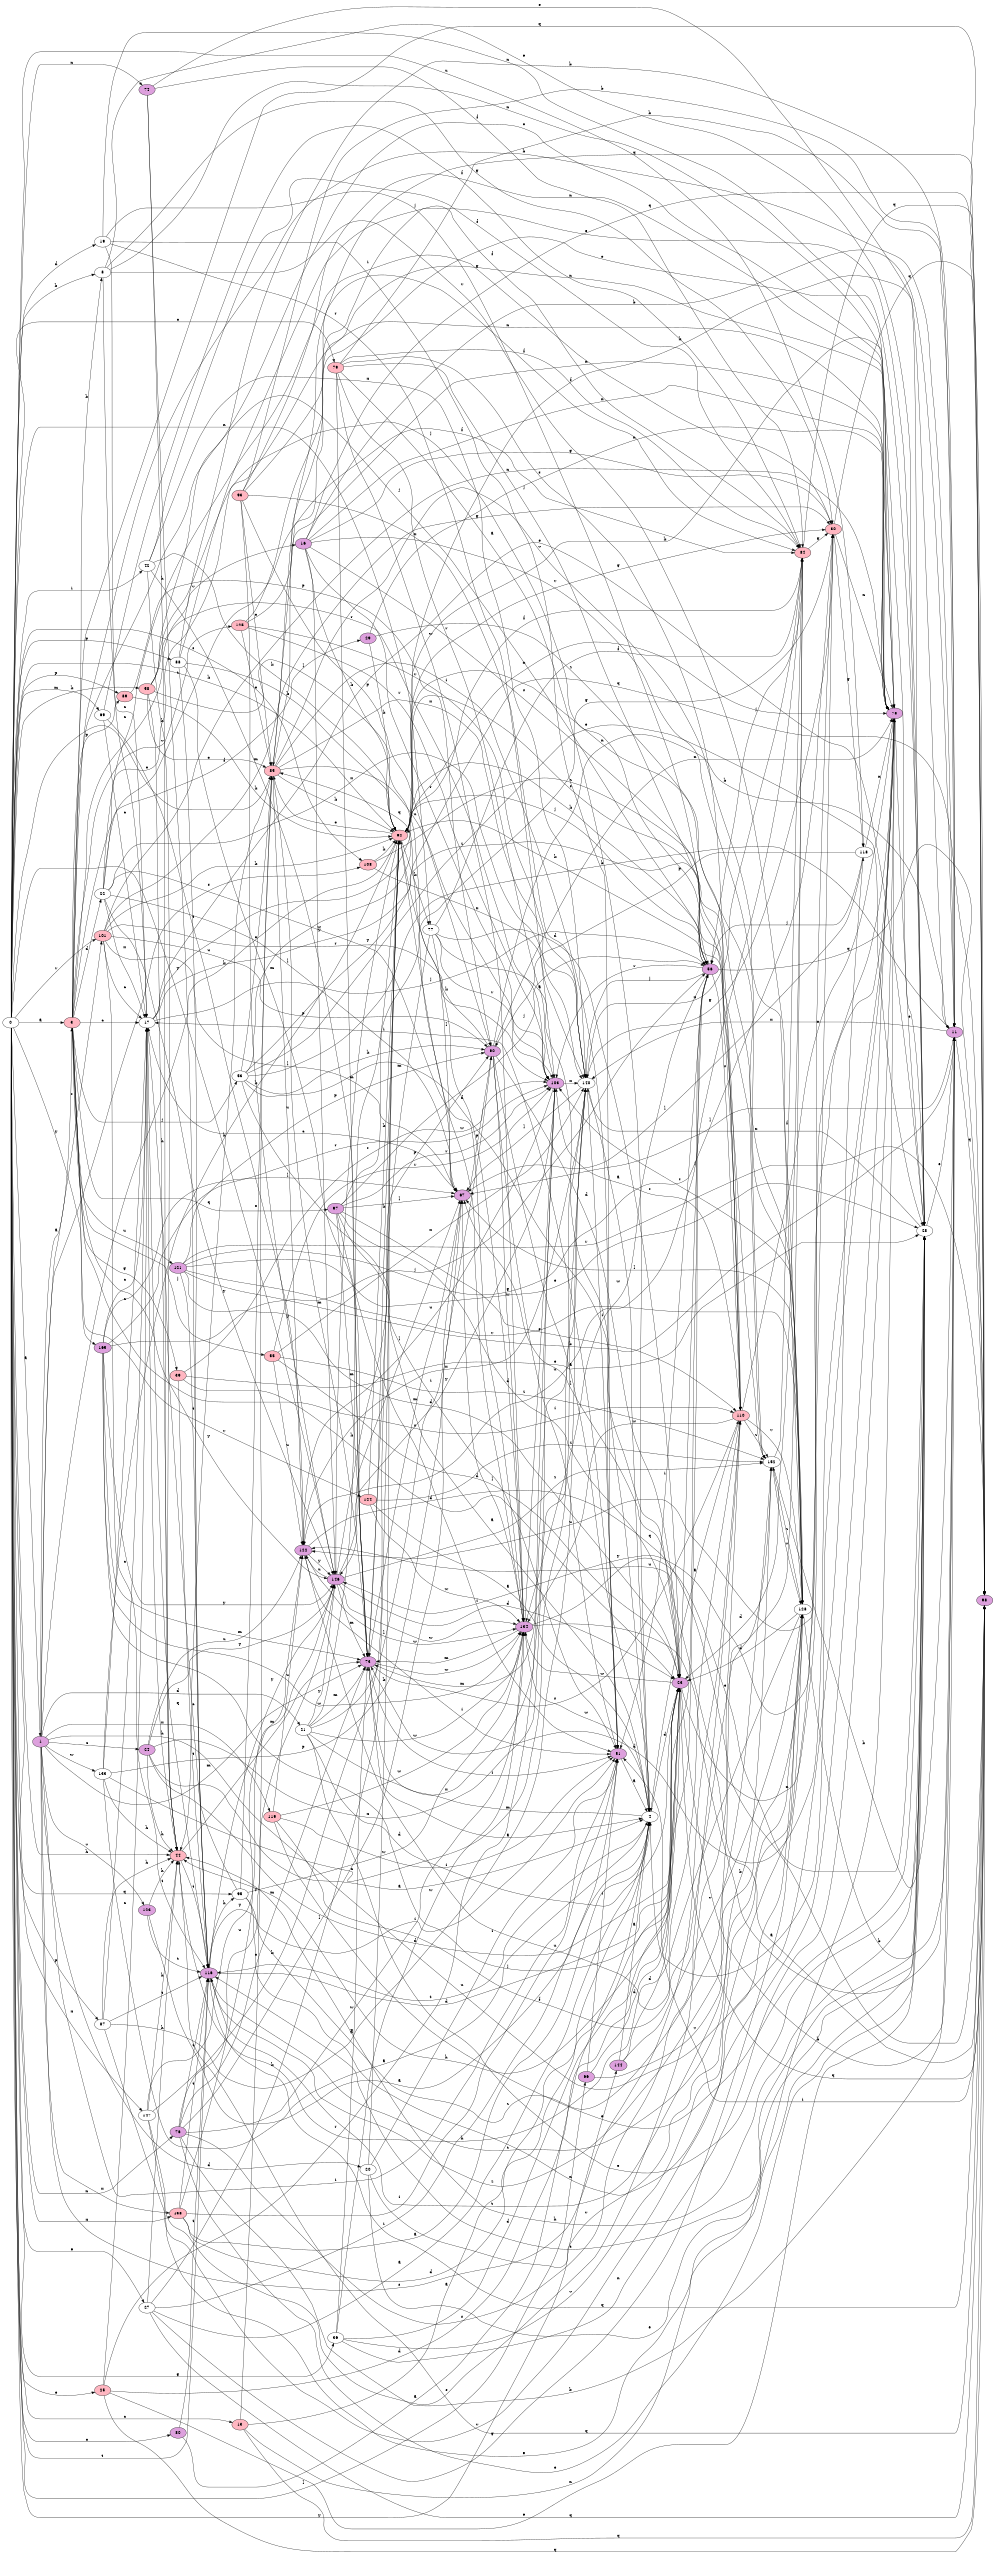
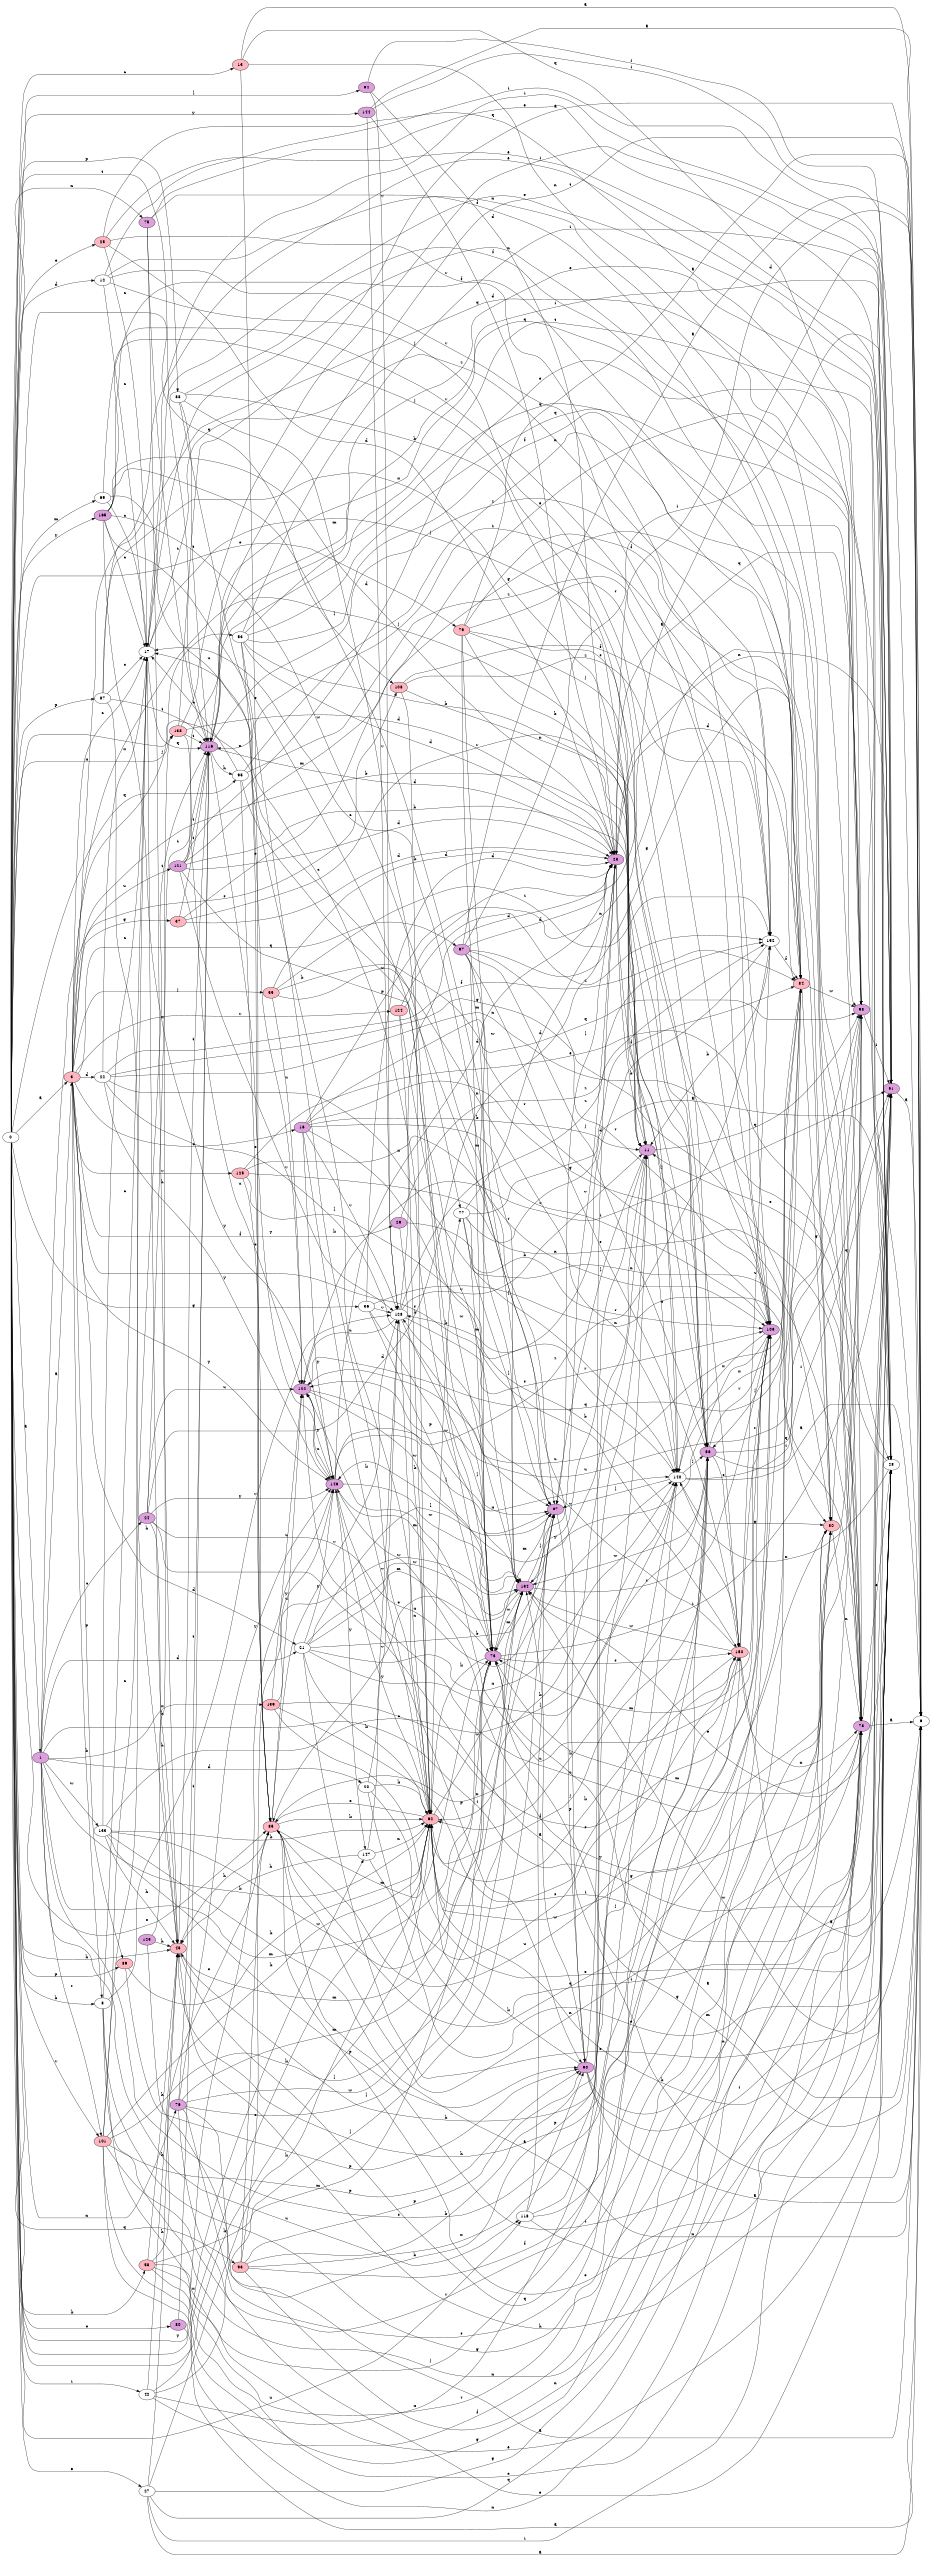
(147, 90) -> (147, 222)
none -> (860, 190)
(895, 204) -> (831, 991)
(103, 242) -> (103, 280)
(711, 394) -> (671, 725)
(194, 587) -> (194, 1144)
(194, 648) -> (209, 429)
(849, 689) -> (730, 1896)
none -> (697, 702)
(675, 743) -> (576, 1519)
(400, 812) -> (399, 1602)
(610, 983) -> (692, 1465)
(353, 1062) -> (325, 1229)
none -> (404, 1113)
(452, 1113) -> (421, 1957)
(586, 1242) -> (525, 319)
(178, 1376) -> (178, 922)
none -> (92, 1414)
(741, 1416) -> (740, 1652)
(602, 1674) -> (571, 1410)
(634, 1747) -> (677, 1778)
(272, 1817) -> (271, 1705)
(650, 1817) -> (921, 1721)
(255, 1831) -> (350, 1668)
(69, 1838) -> none
(178, 1856) -> (178, 1948)
(272, 1953) -> (399, 1839)
(586, 2077) -> (367, 87)
(684, 2085) -> none
none -> (23, 2087)
(54, 2124) -> (162, 1086)
